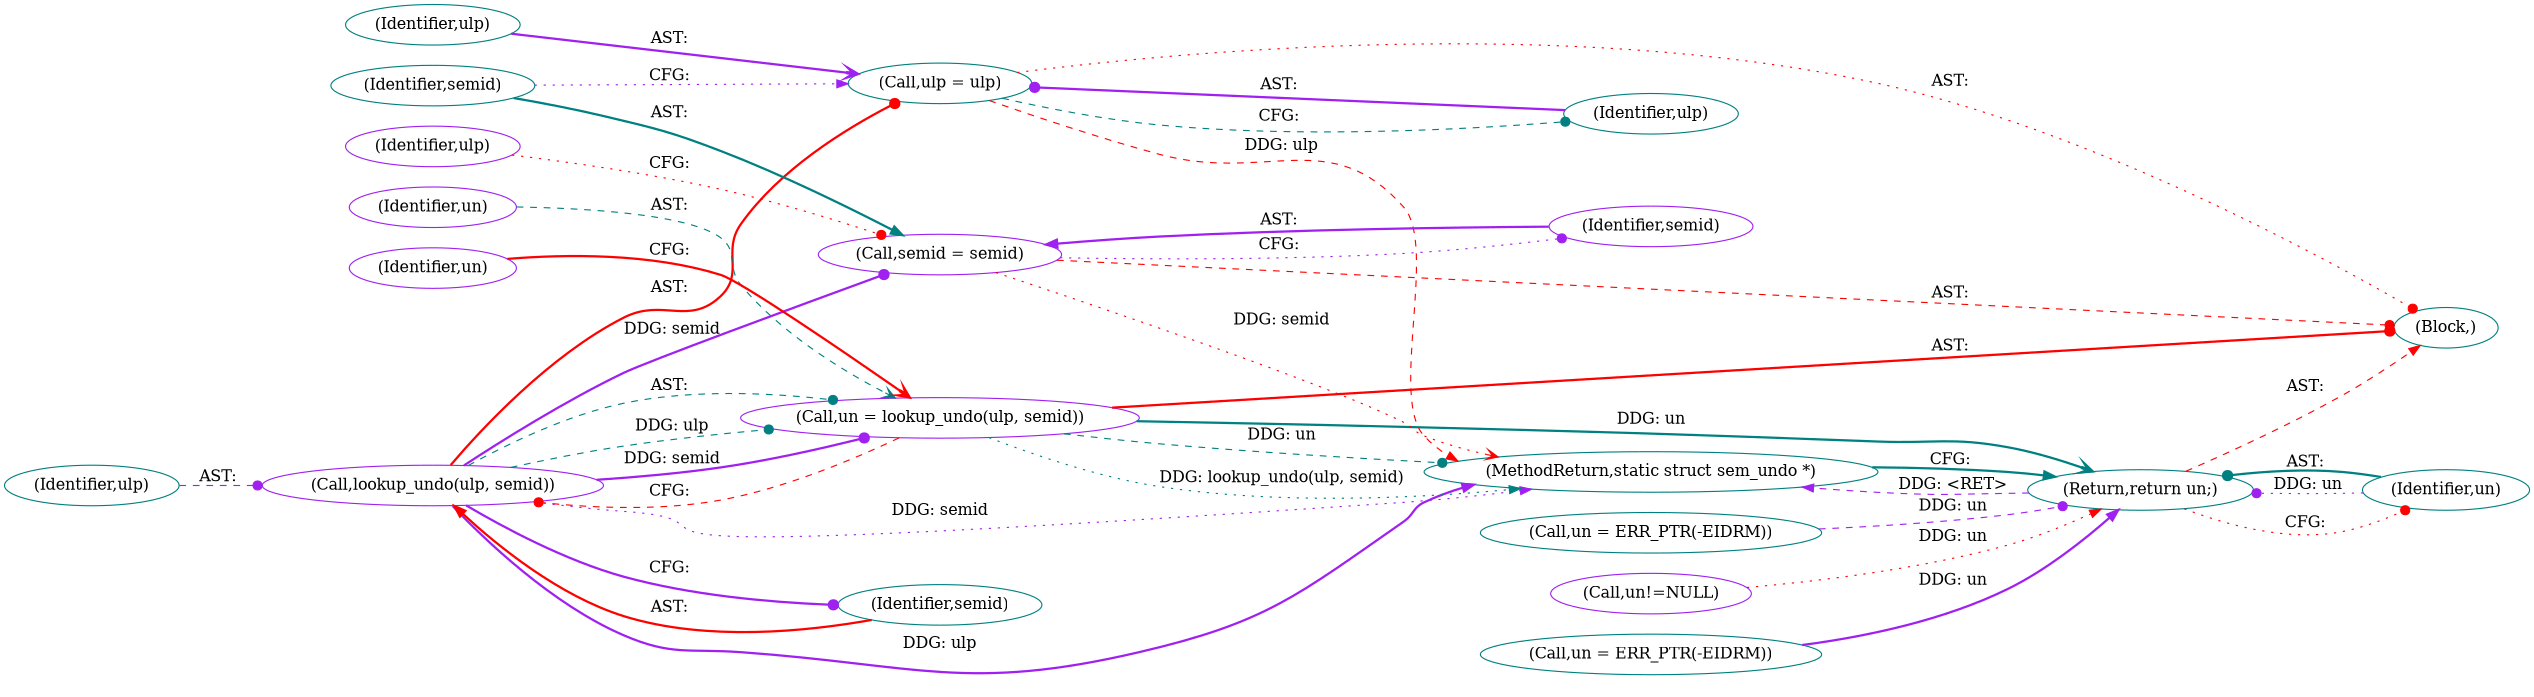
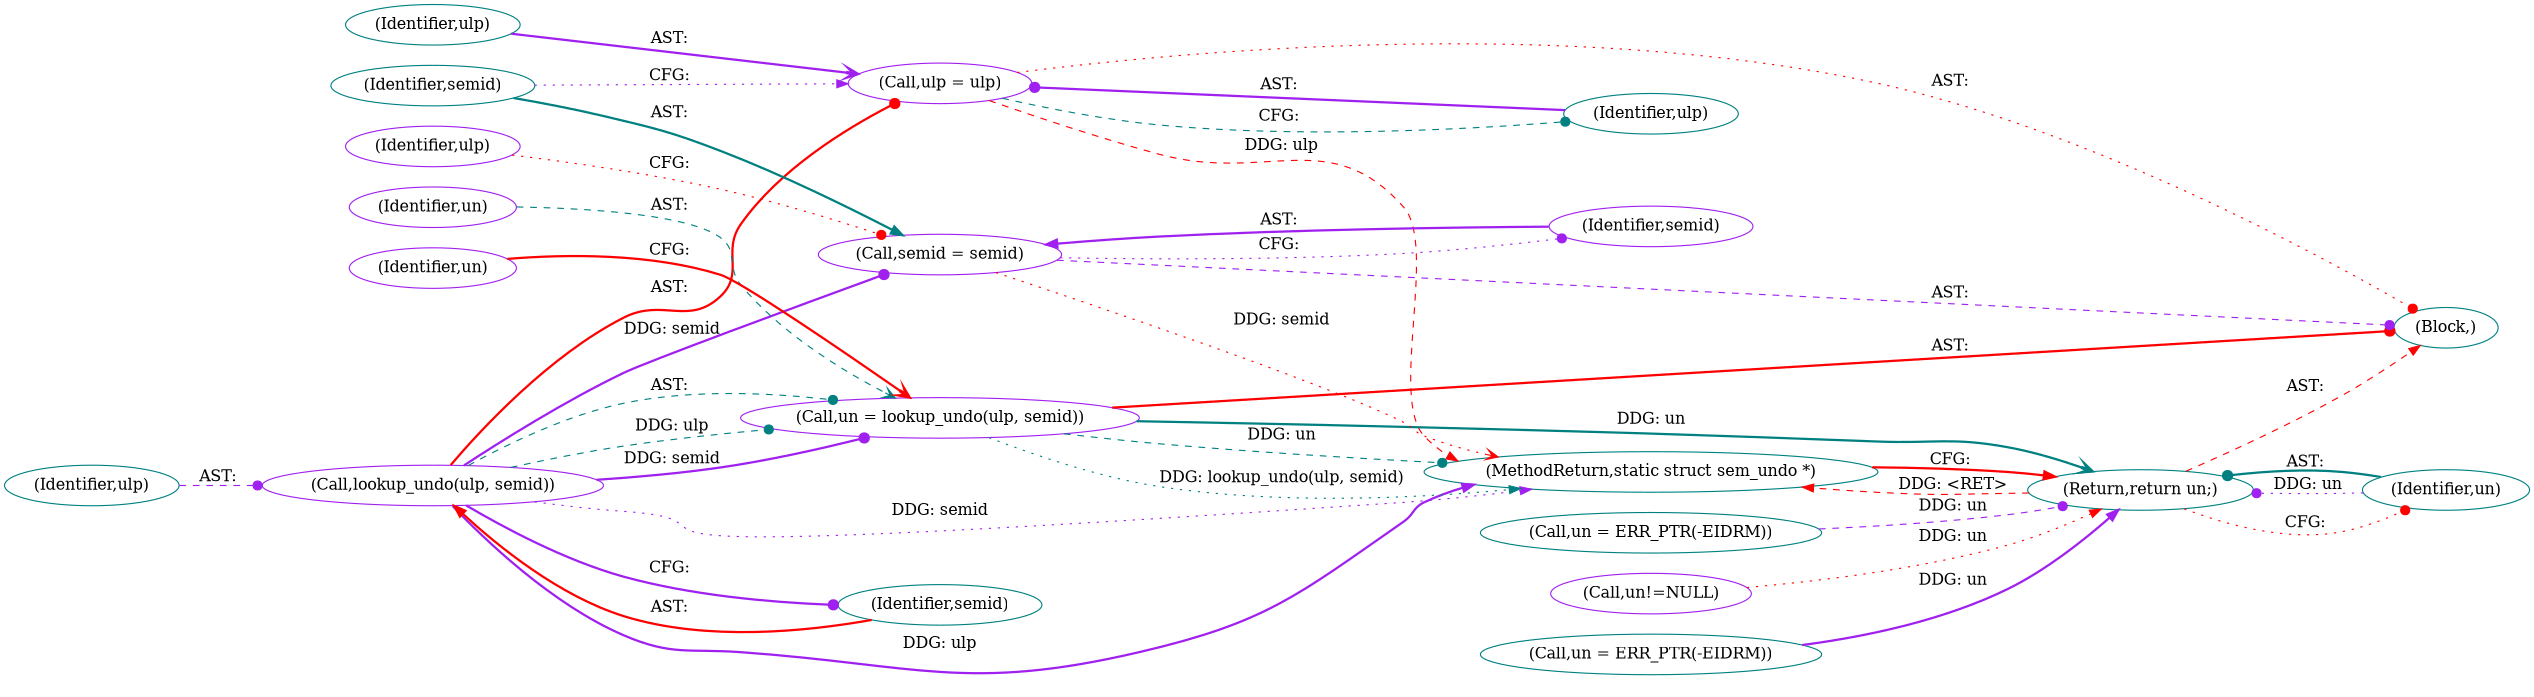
(940, 83) -> (940, 83)
(1721, 293) -> (1721, 293)
(1958, 469) -> (1958, 469)
(1921, 494) -> (1921, 494)
(726, 499) -> none
